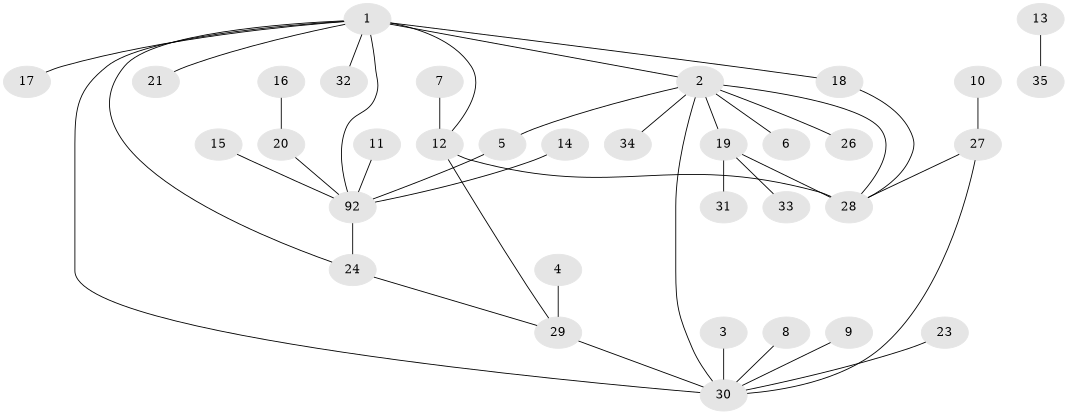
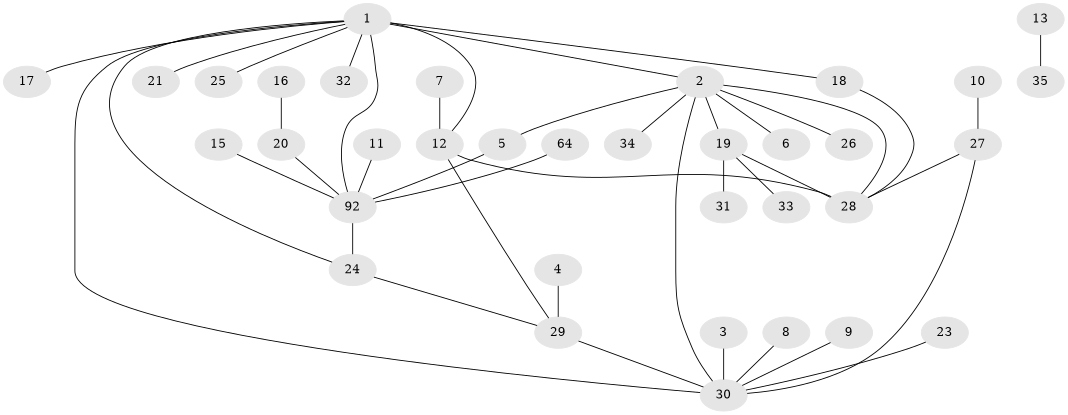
none -> (219, 82)
(565, 145) -> (565, 145)
